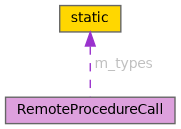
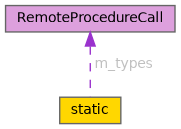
(90, 72) -> (90, 72)
